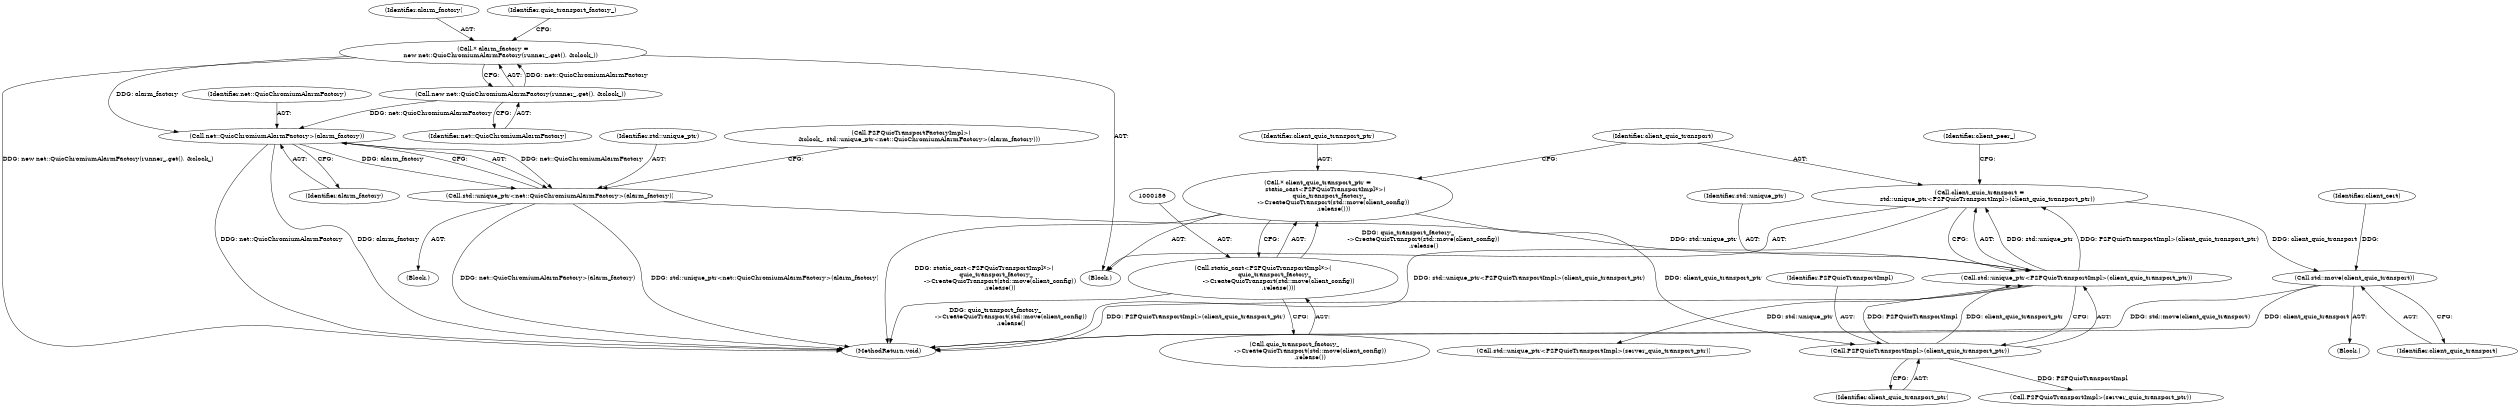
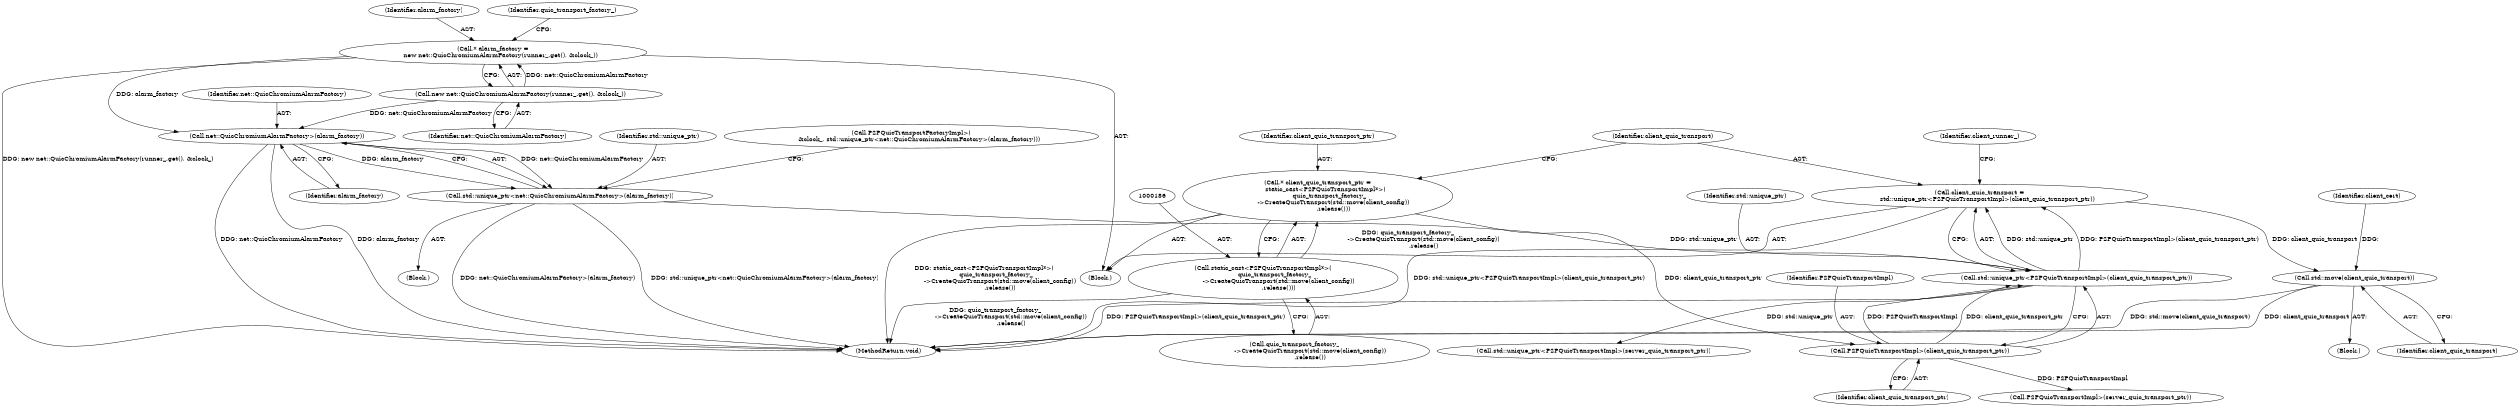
(1980, 136) -> (1980, 136)
